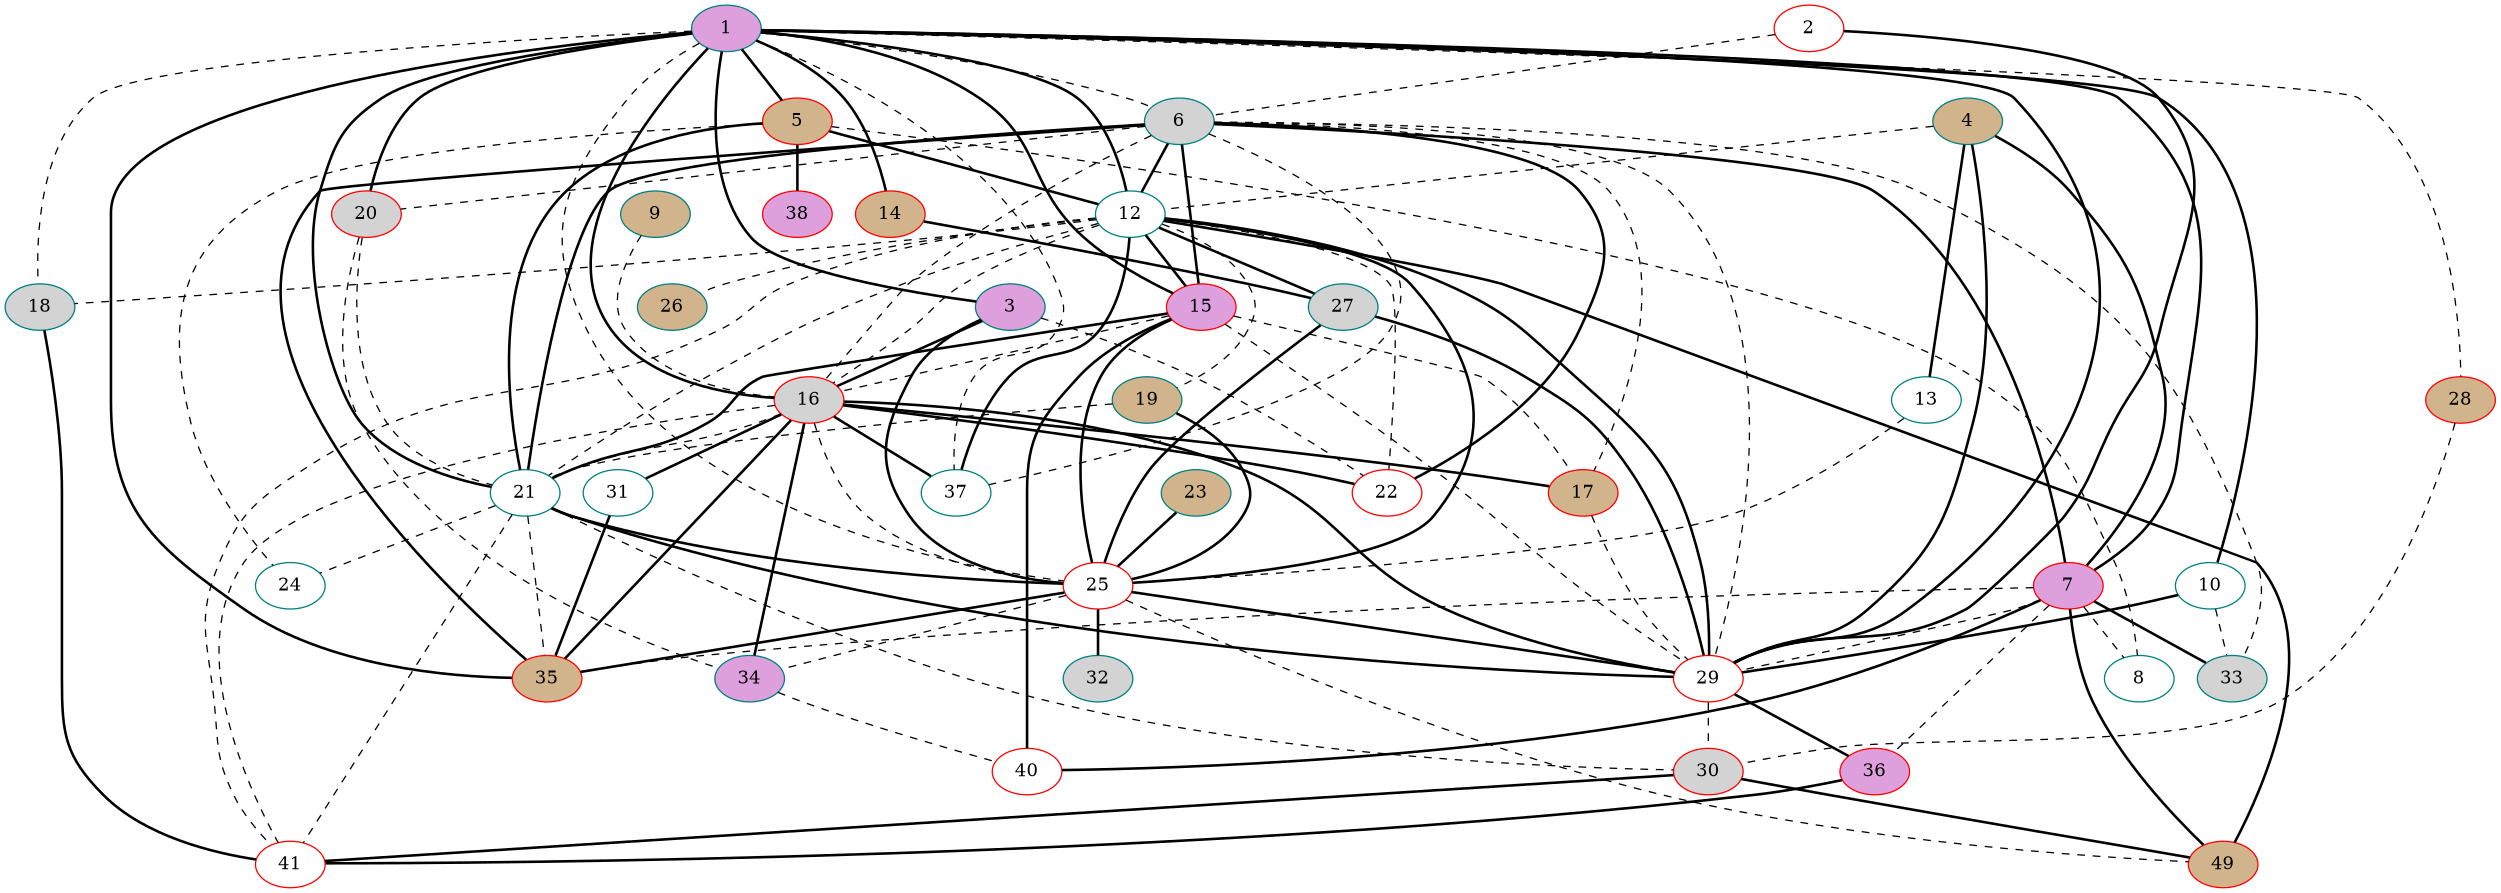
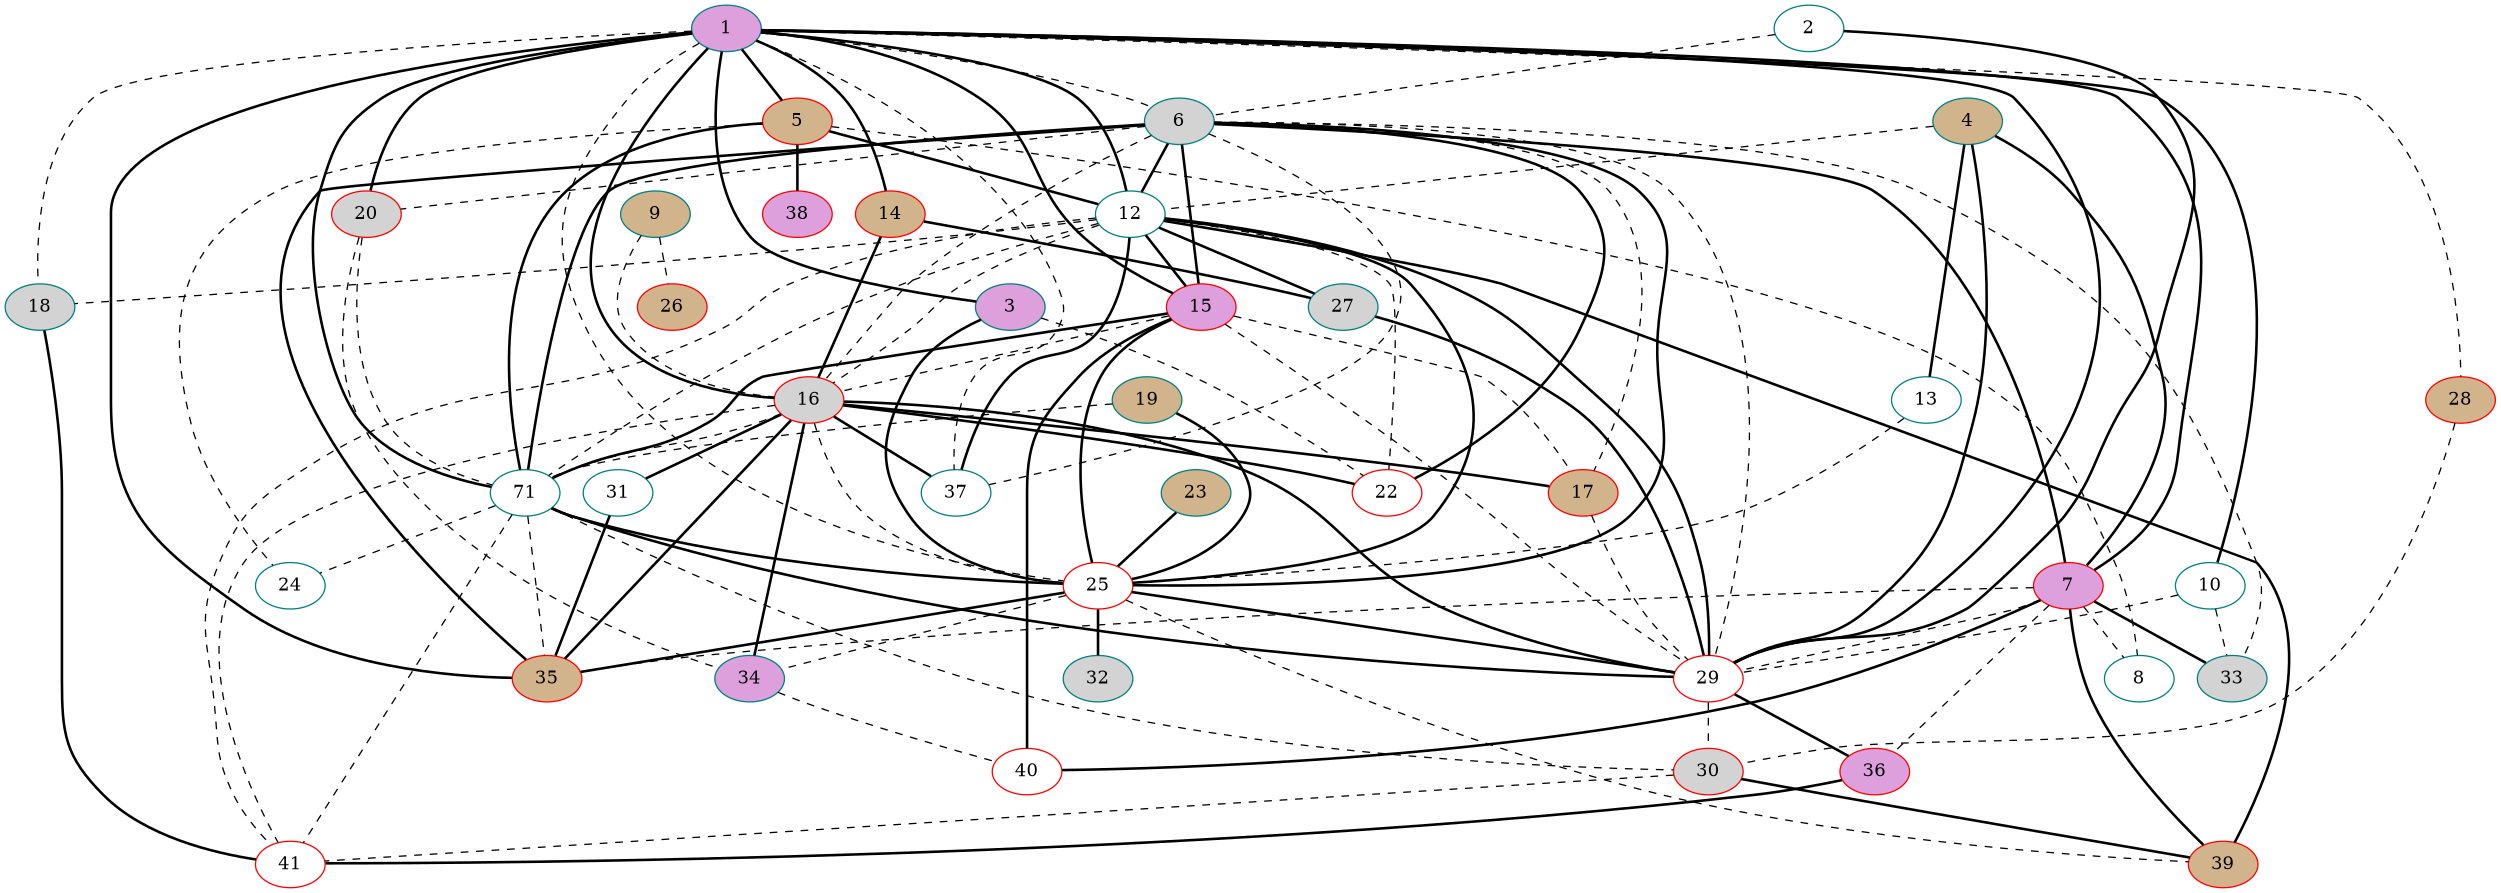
(1809, 28) -> (1809, 28)
(846, 255) -> (662, 252)
(1254, 300) -> none
(672, 307) -> (672, 307)
(884, 365) -> (845, 318)
(1205, 417) -> (1660, 390)
(525, 493) -> (525, 493)
(1994, 632) -> (1994, 632)
(999, 818) -> (999, 818)
(2223, 864) -> (2223, 864)
